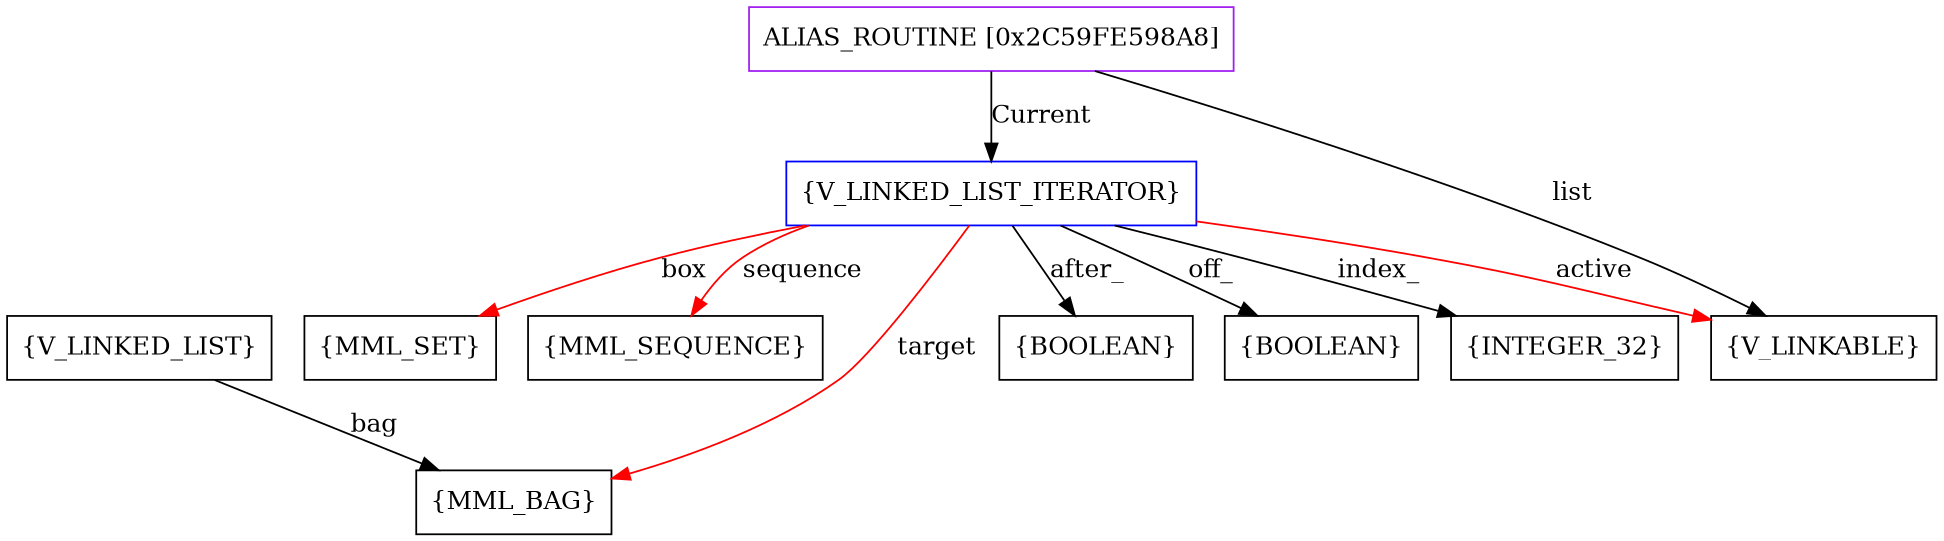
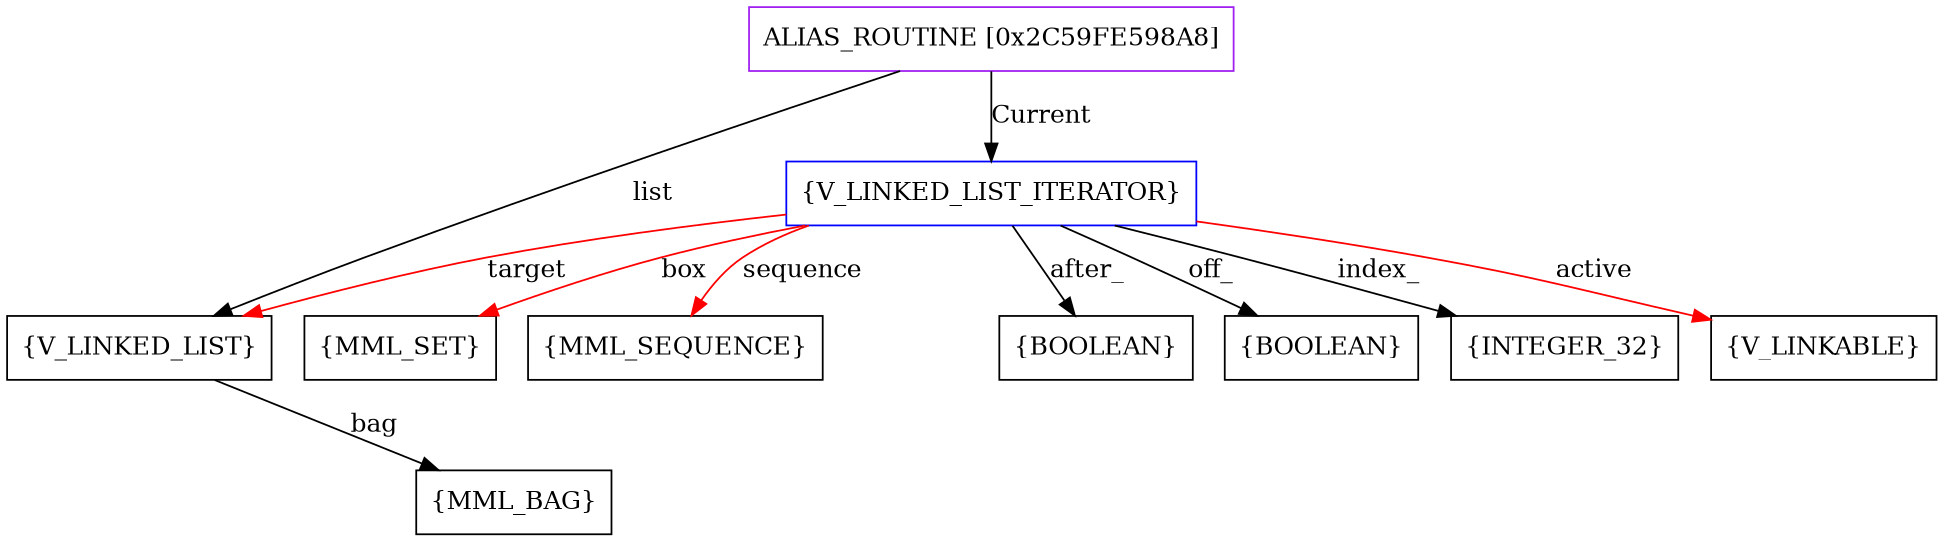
(1426, 178) -> (564, 186)
(827, 388) -> (521, 251)
